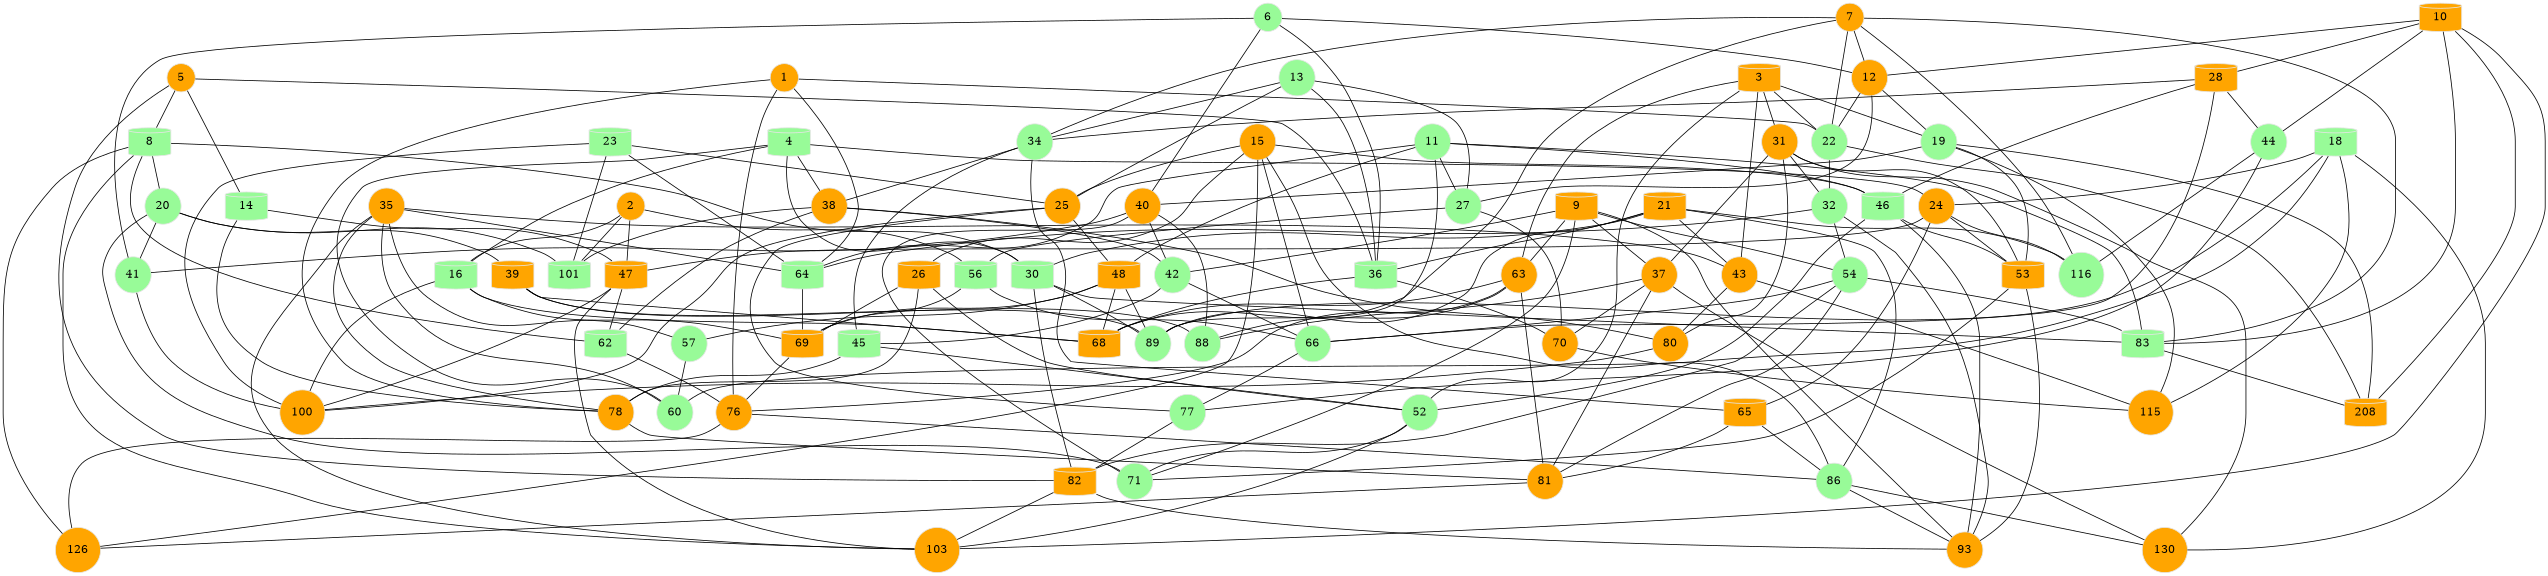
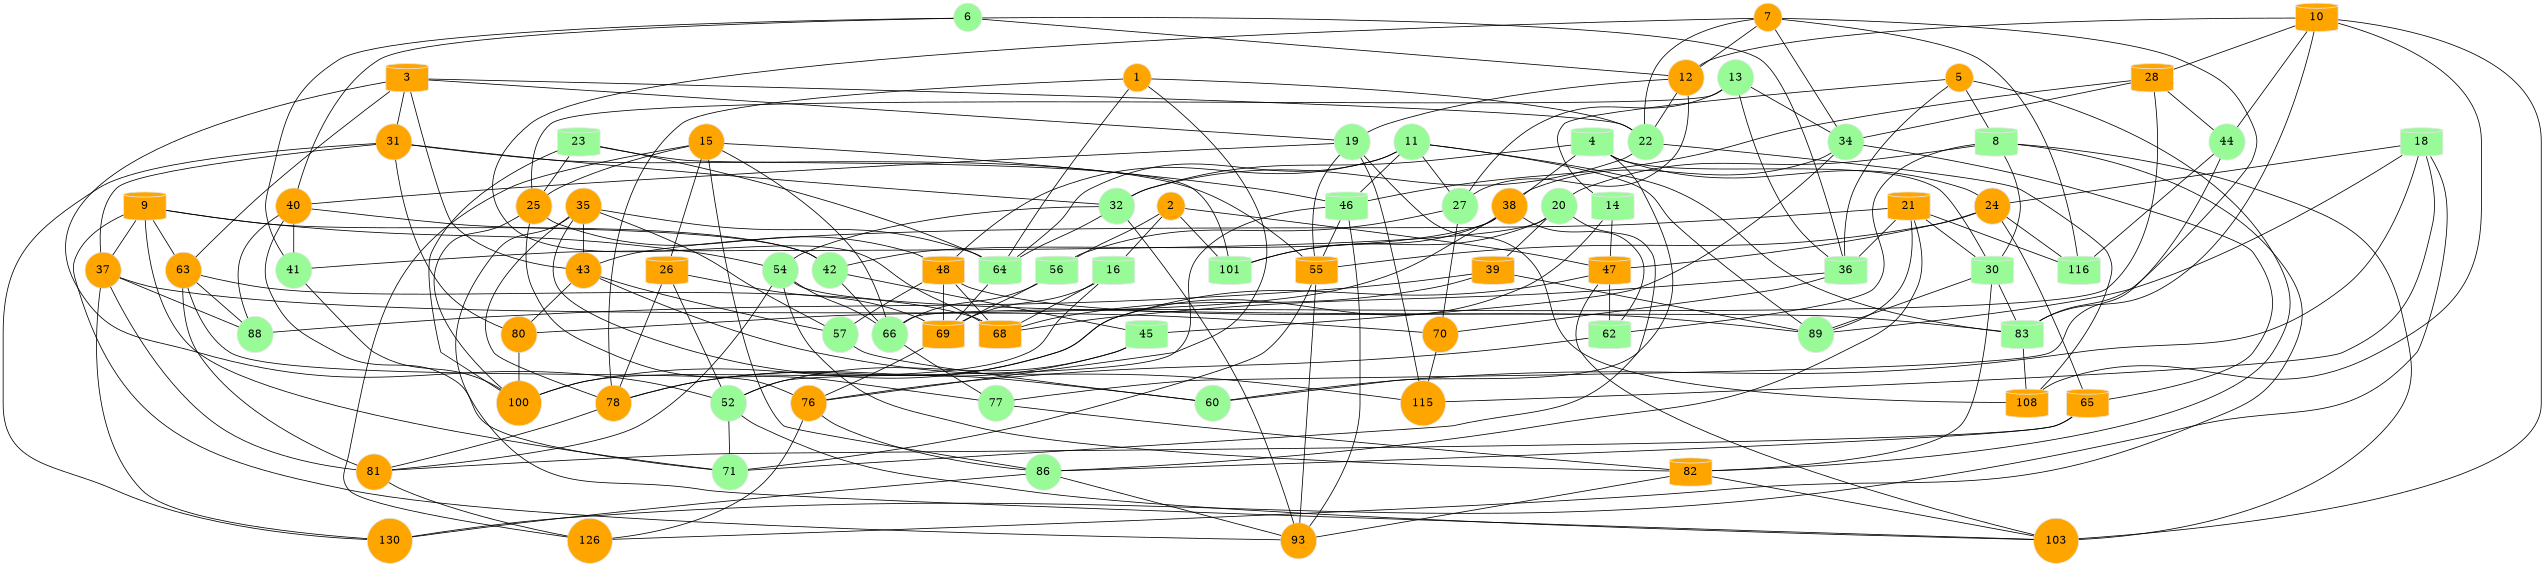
(613, 187) -> (1383, 164)
(2023, 275) -> (1317, 270)
(2081, 275) -> (2079, 270)
none -> (700, 303)
(2366, 412) -> (2027, 403)
